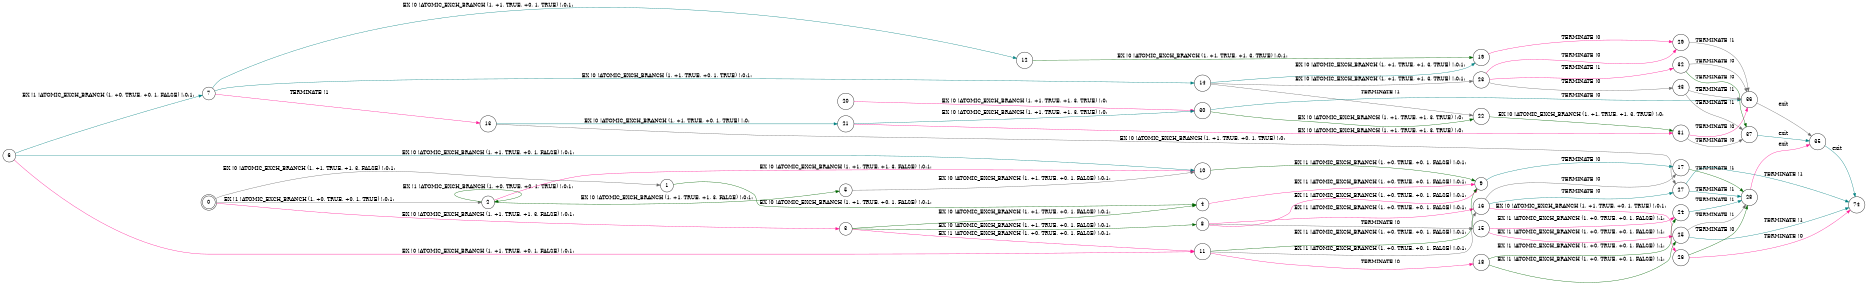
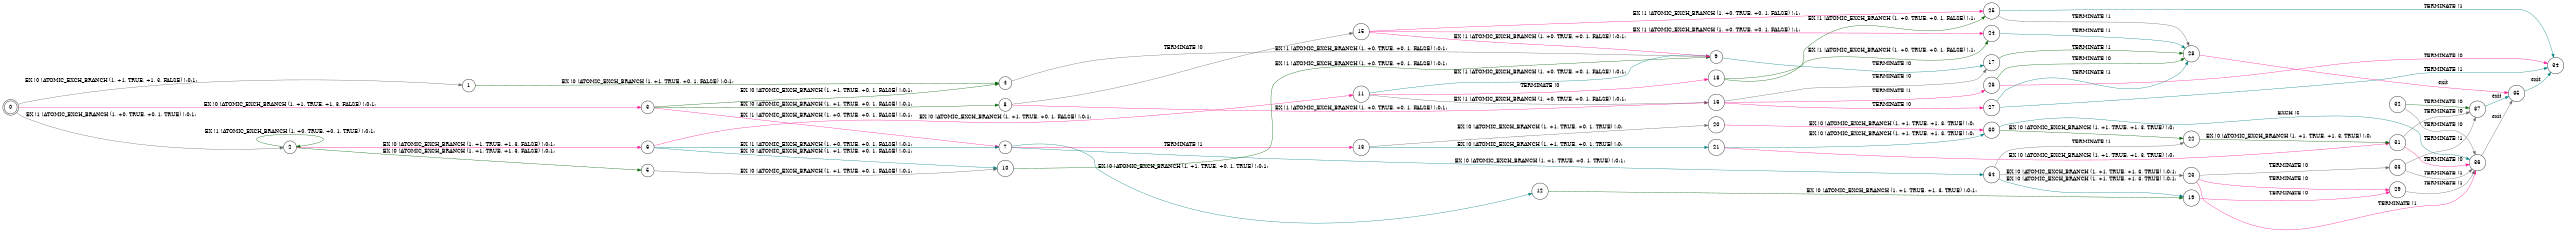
(1580, 79) -> (2334, 223)
(1203, 83) -> (1992, 175)
(1681, 87) -> (2398, 167)
(1581, 95) -> (2289, 113)
(1095, 141) -> (1537, 135)
(841, 170) -> (467, 147)
(1340, 189) -> (1357, 52)
(1579, 198) -> (1852, 108)
(1340, 199) -> (1538, 45)
(1857, 205) -> (2556, 66)
(1581, 206) -> (1892, 91)
(1021, 242) -> (825, 127)
(1362, 245) -> (1541, 82)
